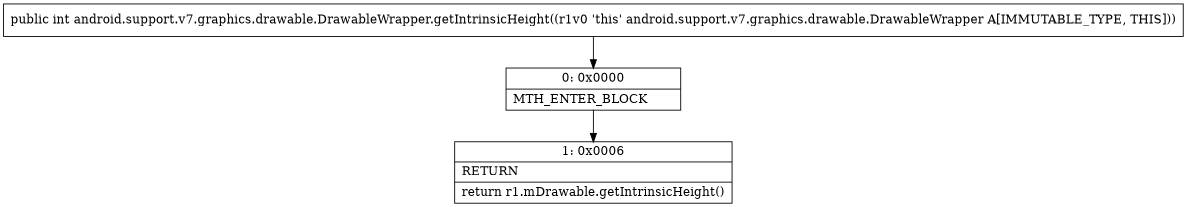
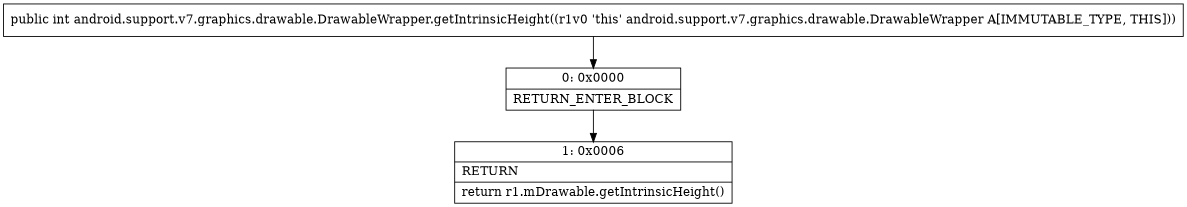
(581, 99) -> (593, 99)
